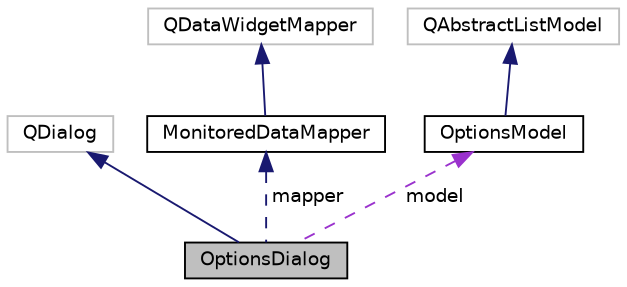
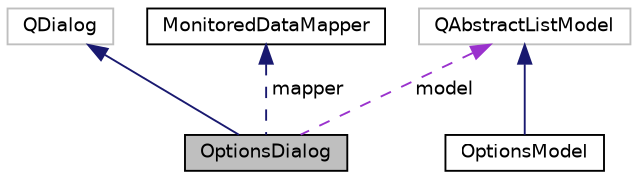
(260, 26) -> none
(377, 202) -> (387, 94)
